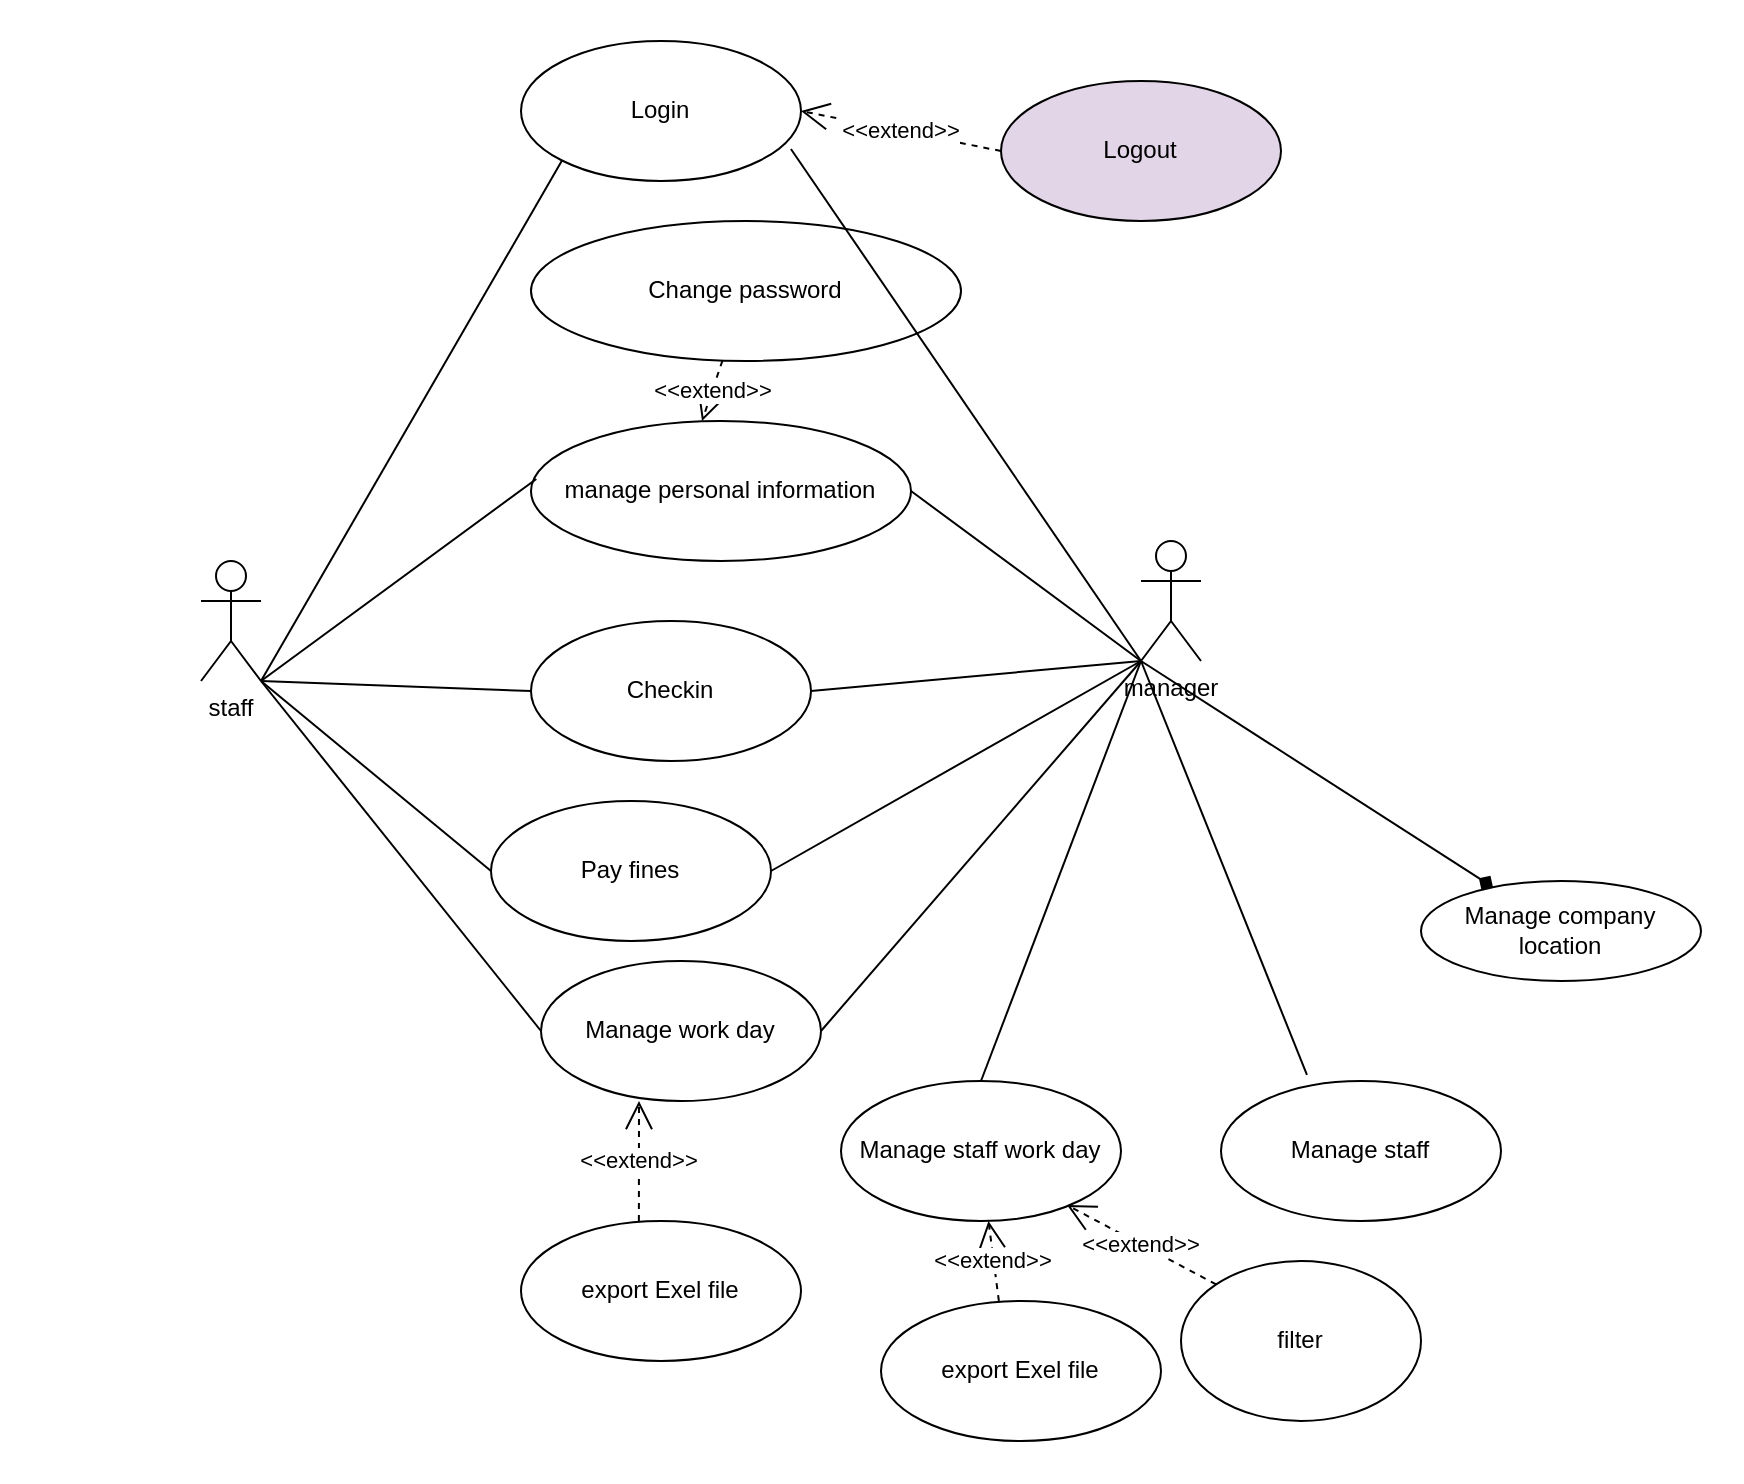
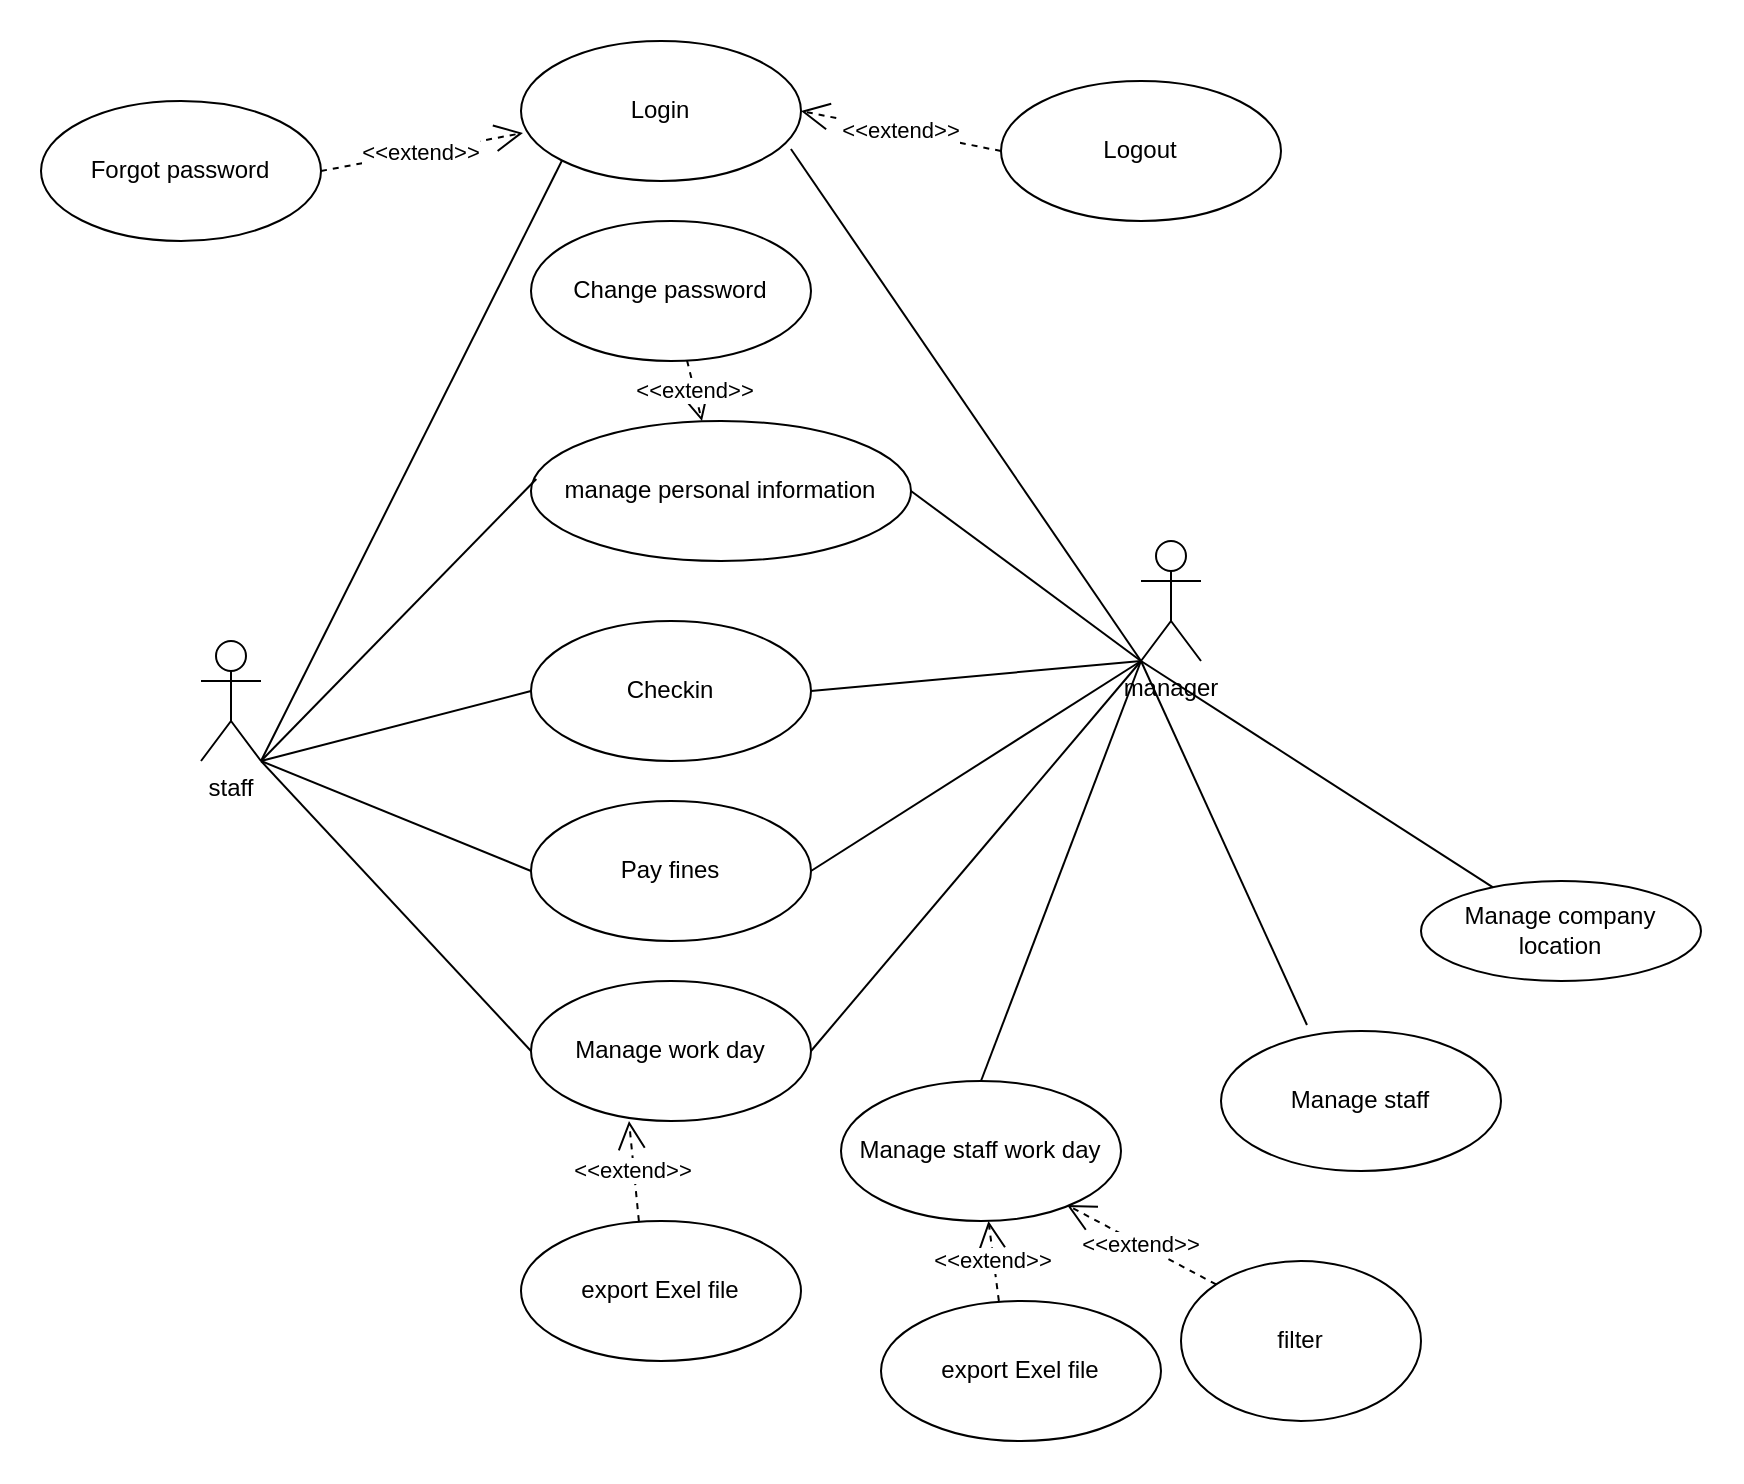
(1141, 151) -> (1141, 151)
none -> (419, 152)
none -> (181, 171)
(746, 291) -> (671, 291)
(231, 621) -> (231, 701)
(631, 871) -> (671, 871)
(1479, 878) -> (1485, 882)
(681, 1031) -> (671, 1051)
(1361, 1151) -> (1361, 1101)
